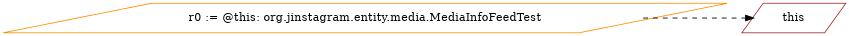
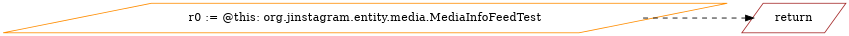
(794, 18) -> (794, 18)
